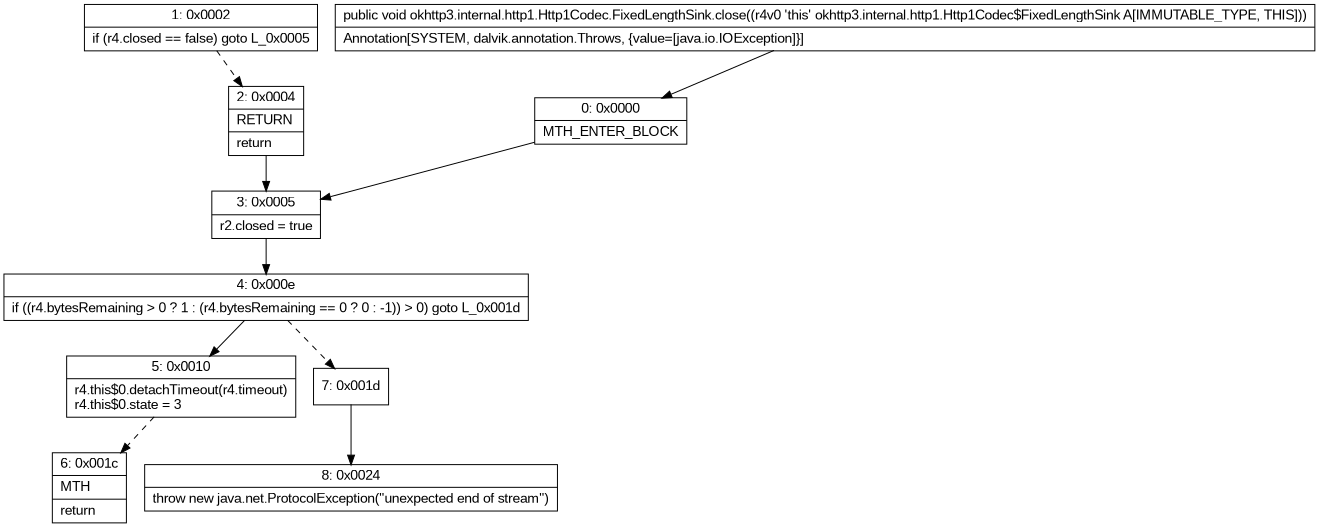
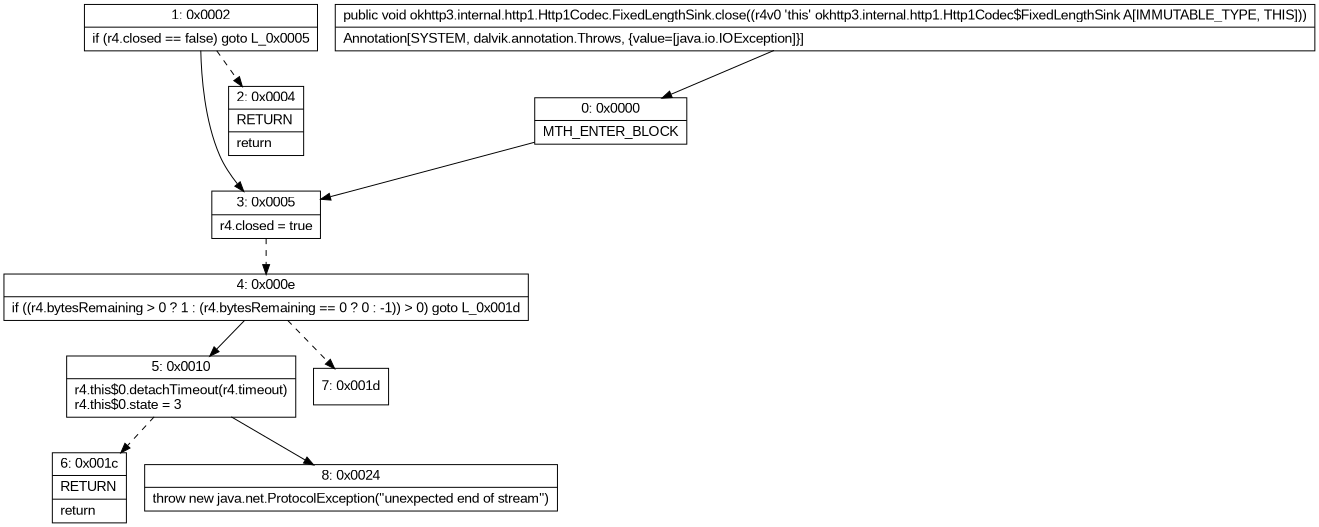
(266, 168) -> (209, 120)
(266, 226) -> (266, 226)
(266, 251) -> (266, 251)
(351, 430) -> (268, 438)
(76, 487) -> (88, 487)
